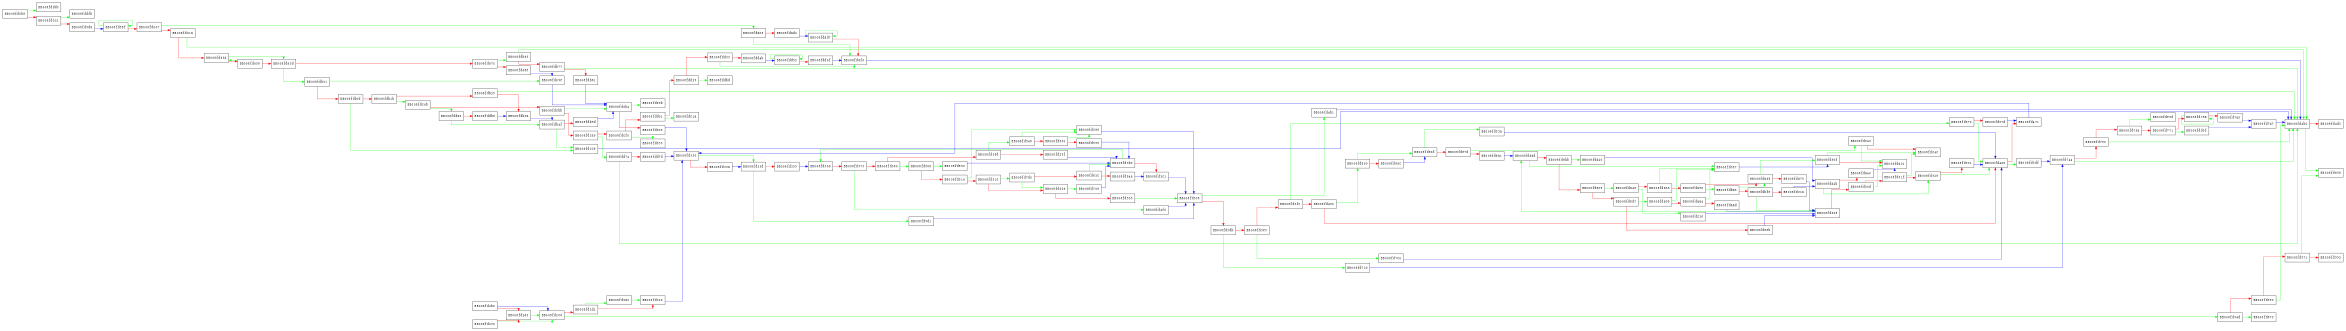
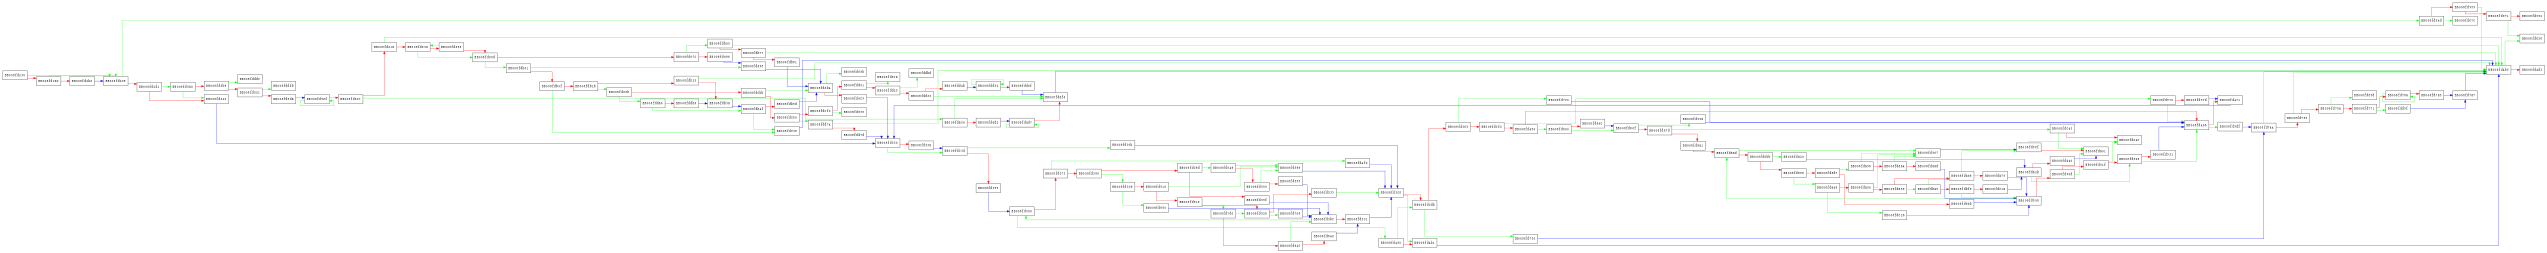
none -> (198, 86)
(1507, 156) -> (1702, 152)
none -> (1391, 243)
(508, 309) -> (64, 81)
